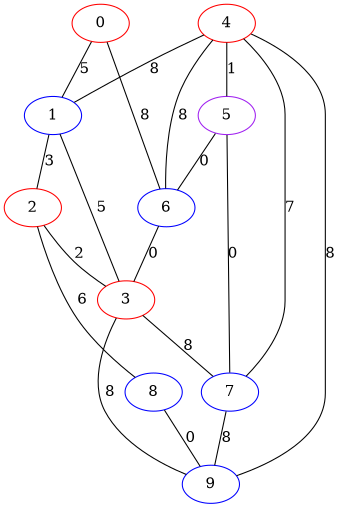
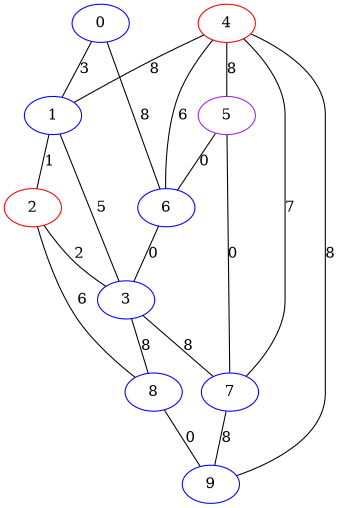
(101, 23) -> (101, 23)
(85, 69) -> (85, 69)
(232, 69) -> (232, 69)
(183, 116) -> (183, 116)
(50, 162) -> (50, 162)
(126, 300) -> (126, 300)
(107, 414) -> (140, 346)
